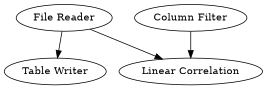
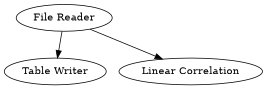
(191, 18) -> none
